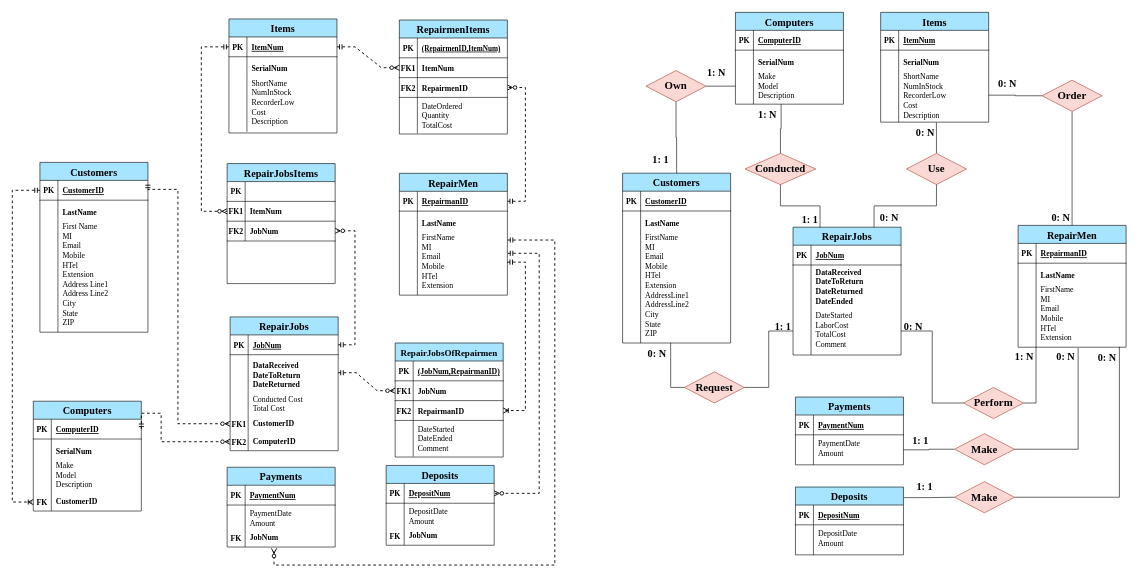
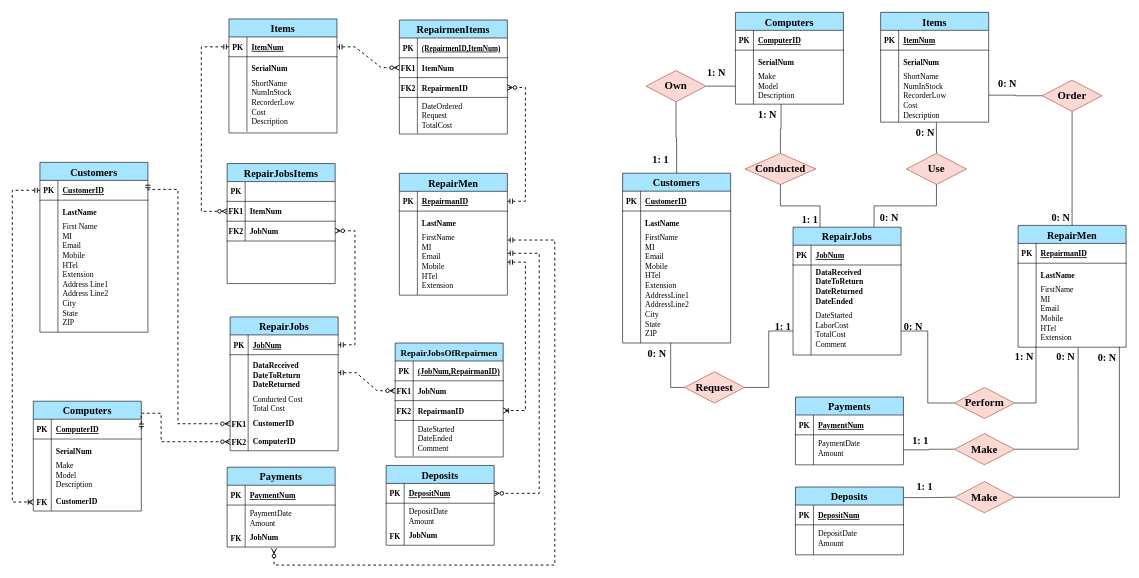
(446, 106) -> (446, 106)
(993, 403) -> (984, 403)
